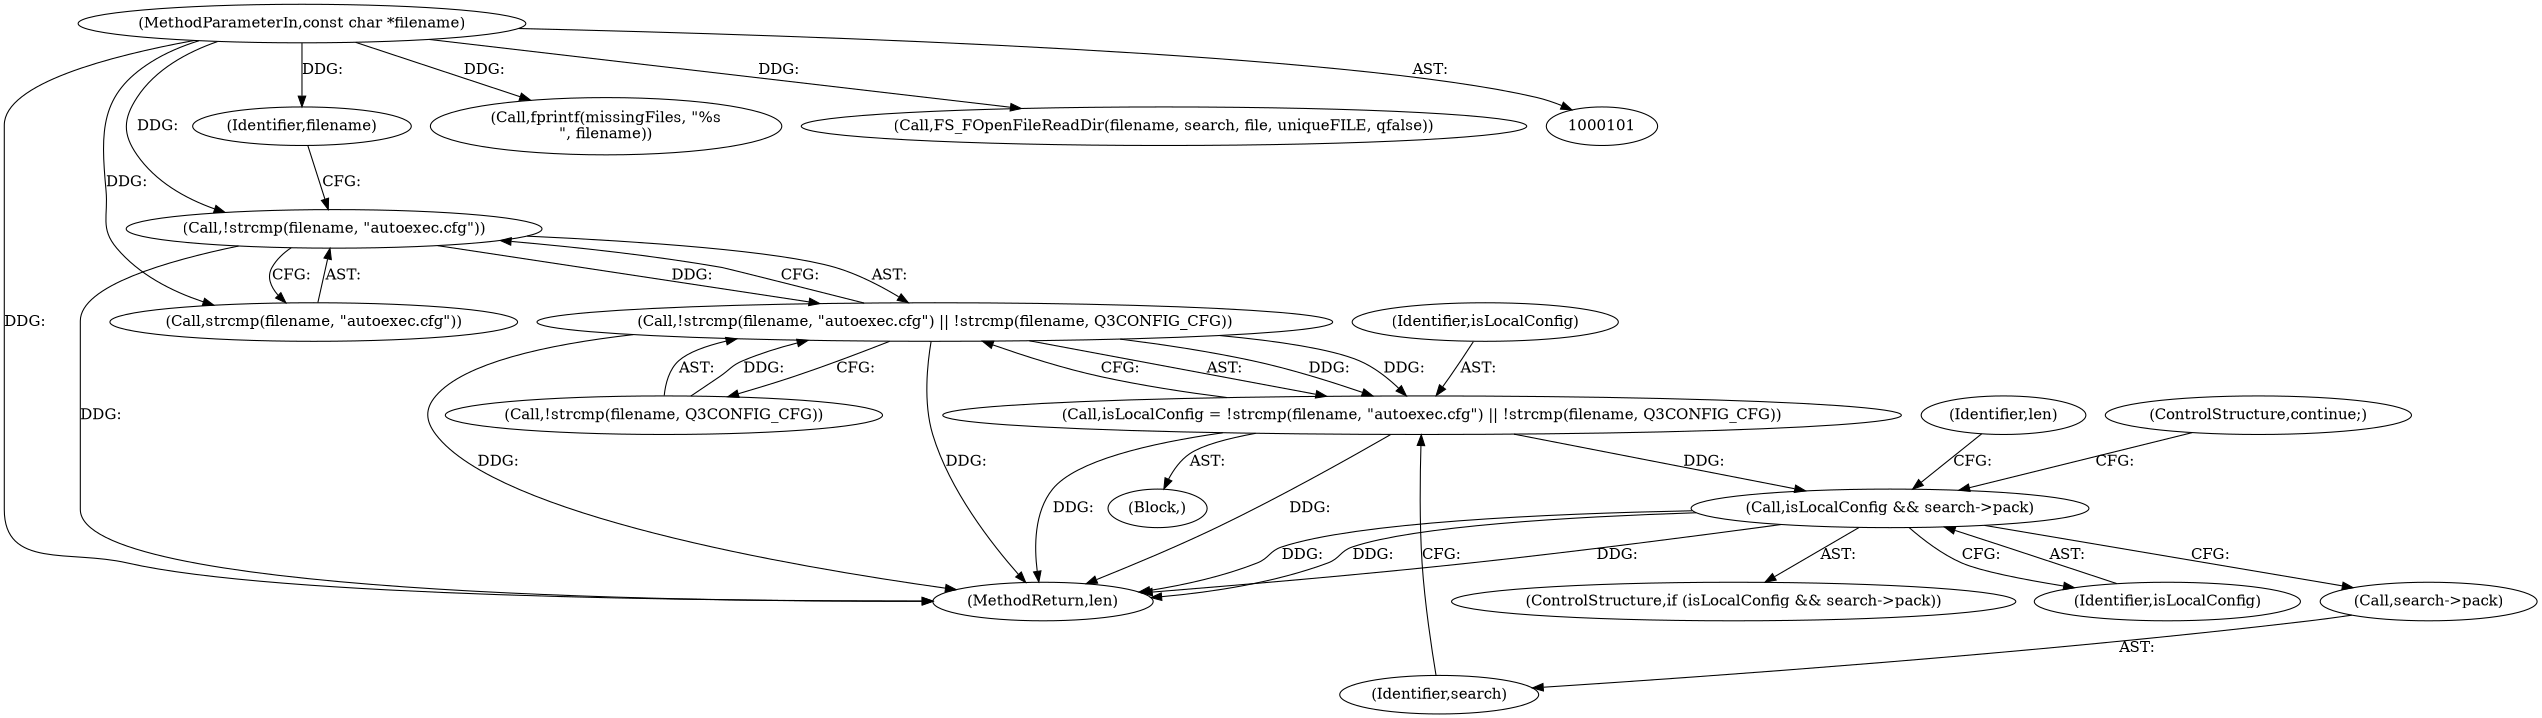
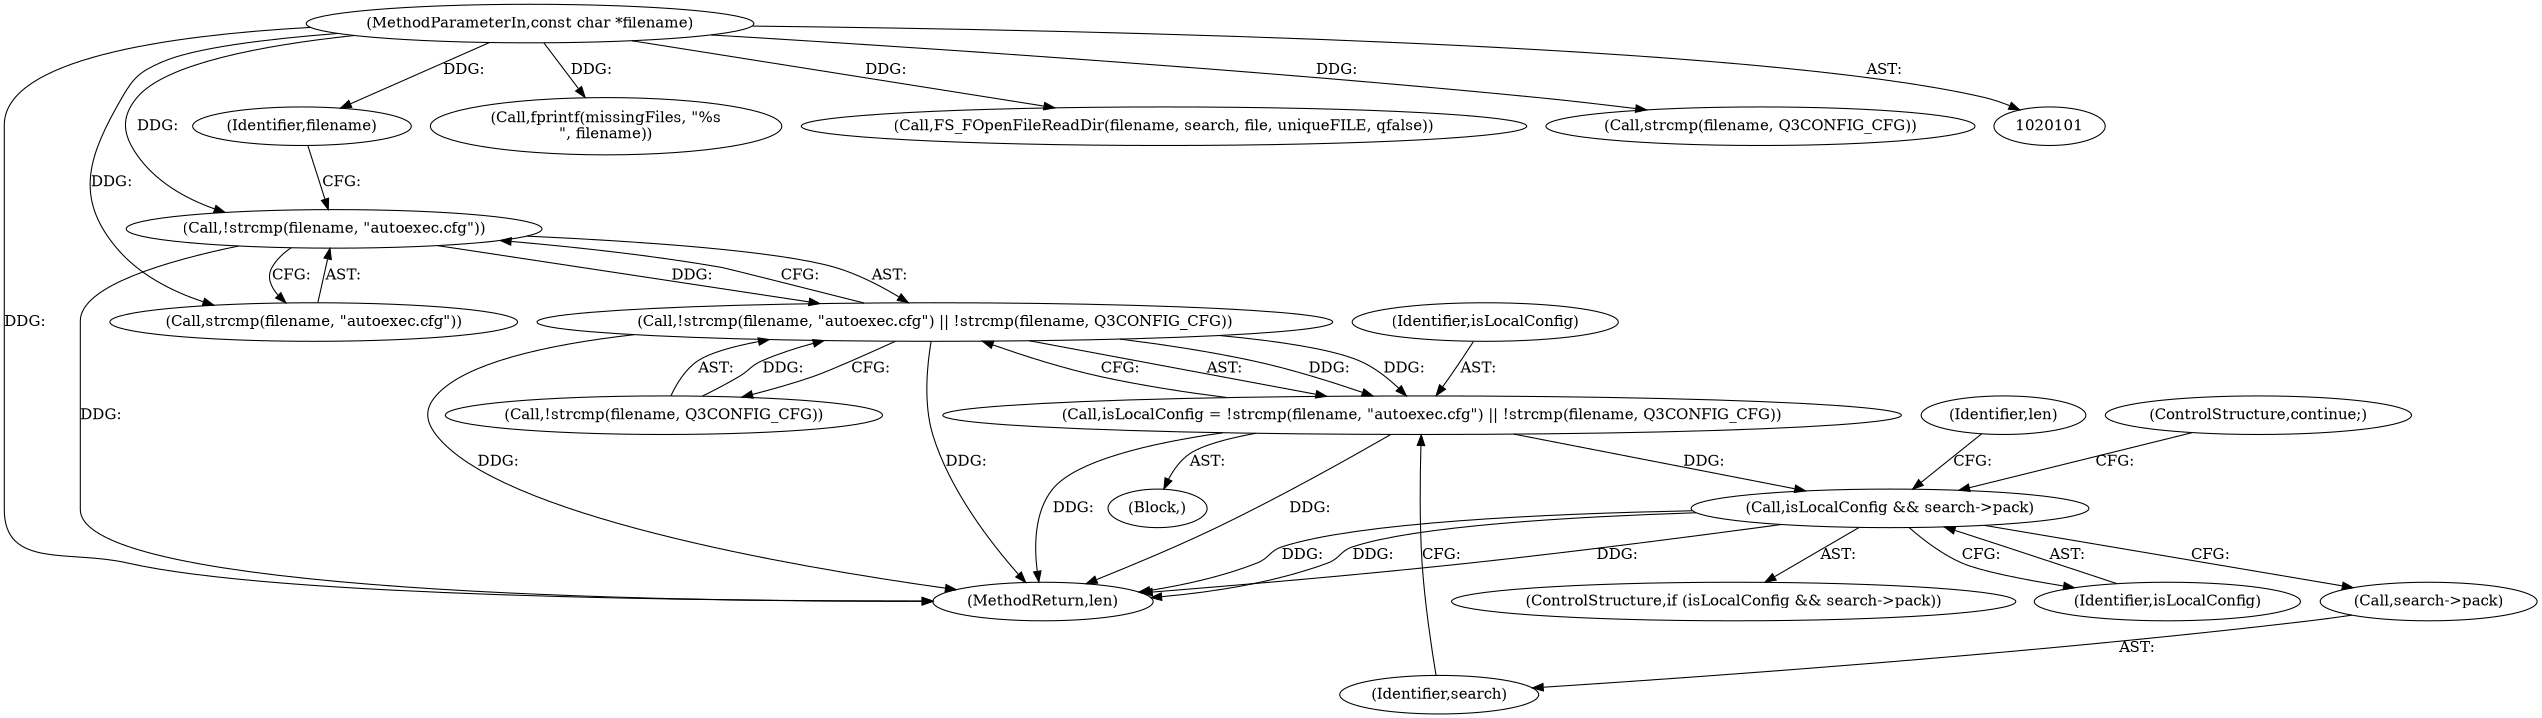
(1602, 126) -> (2050, 126)
none -> (1760, 126)
